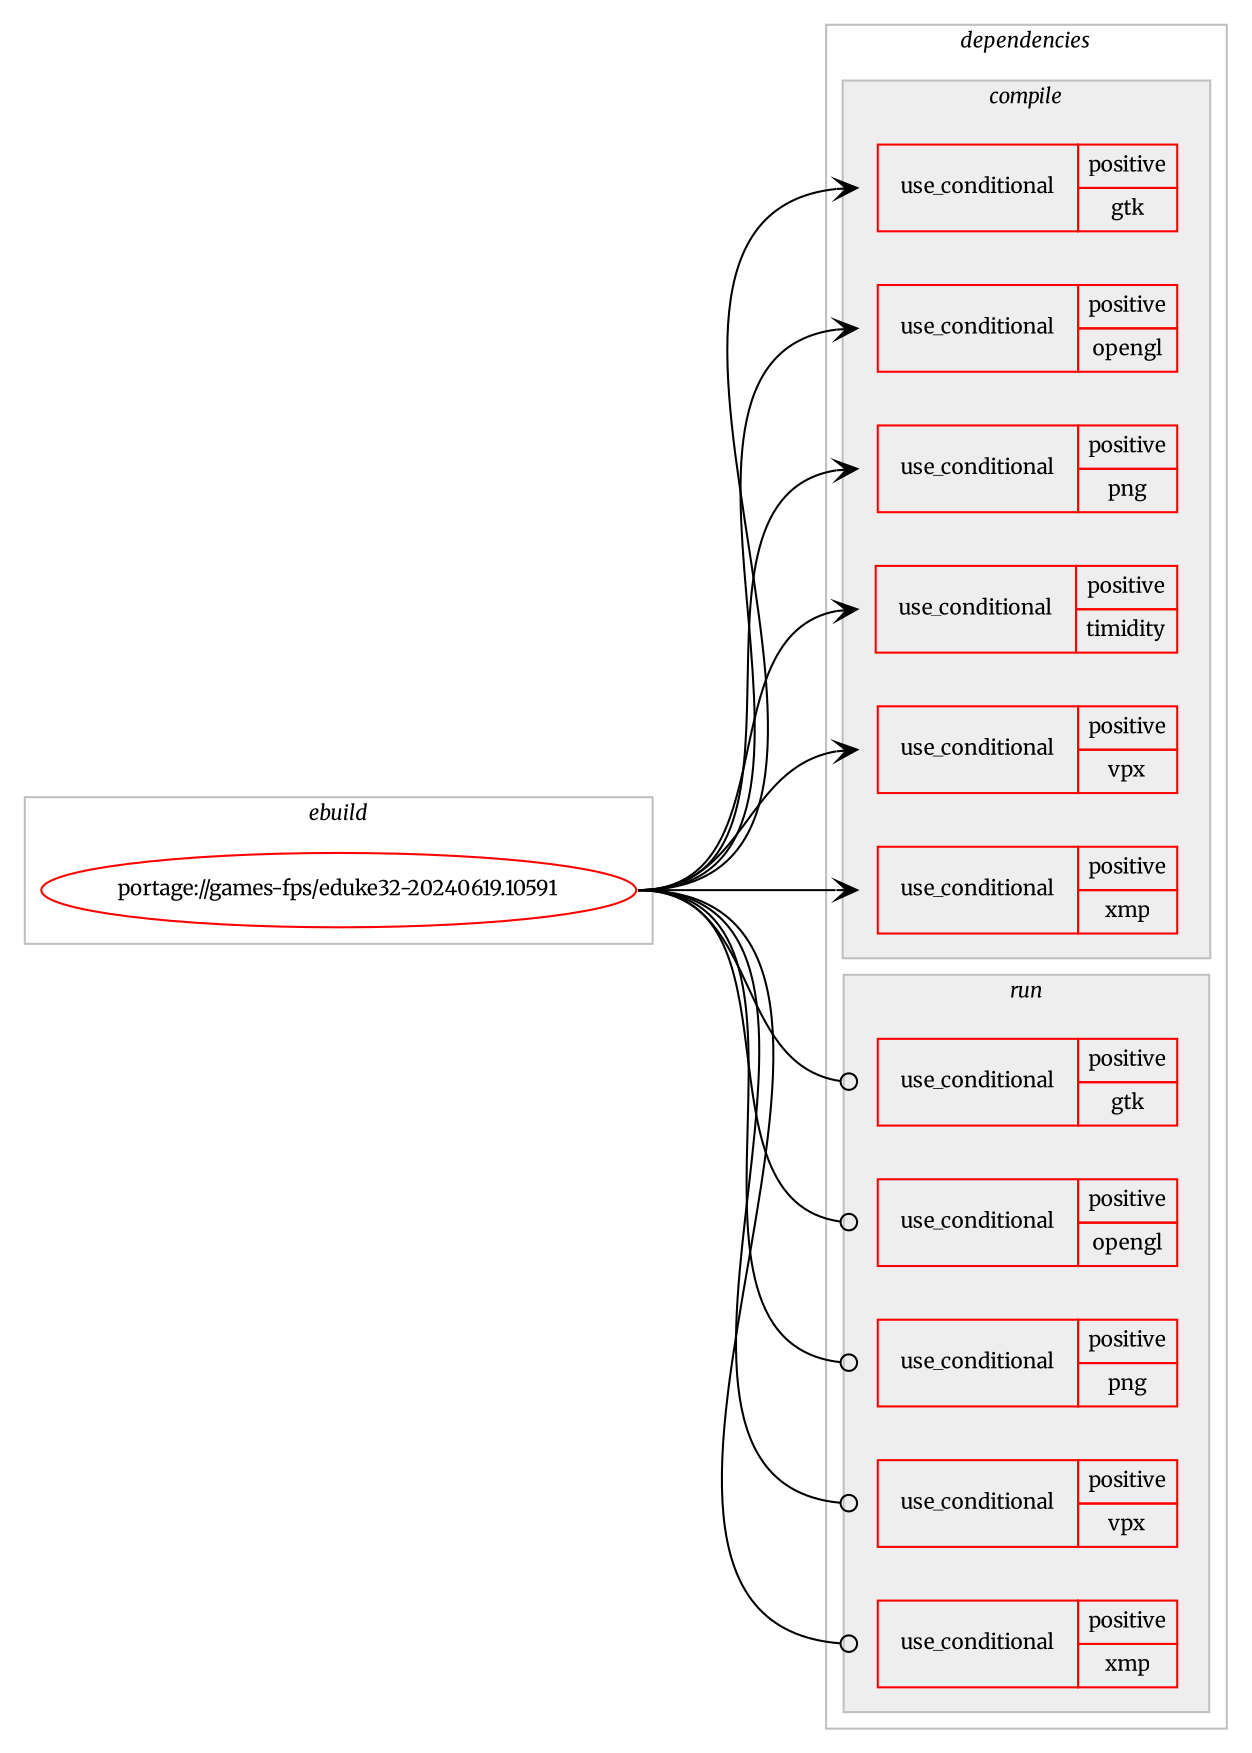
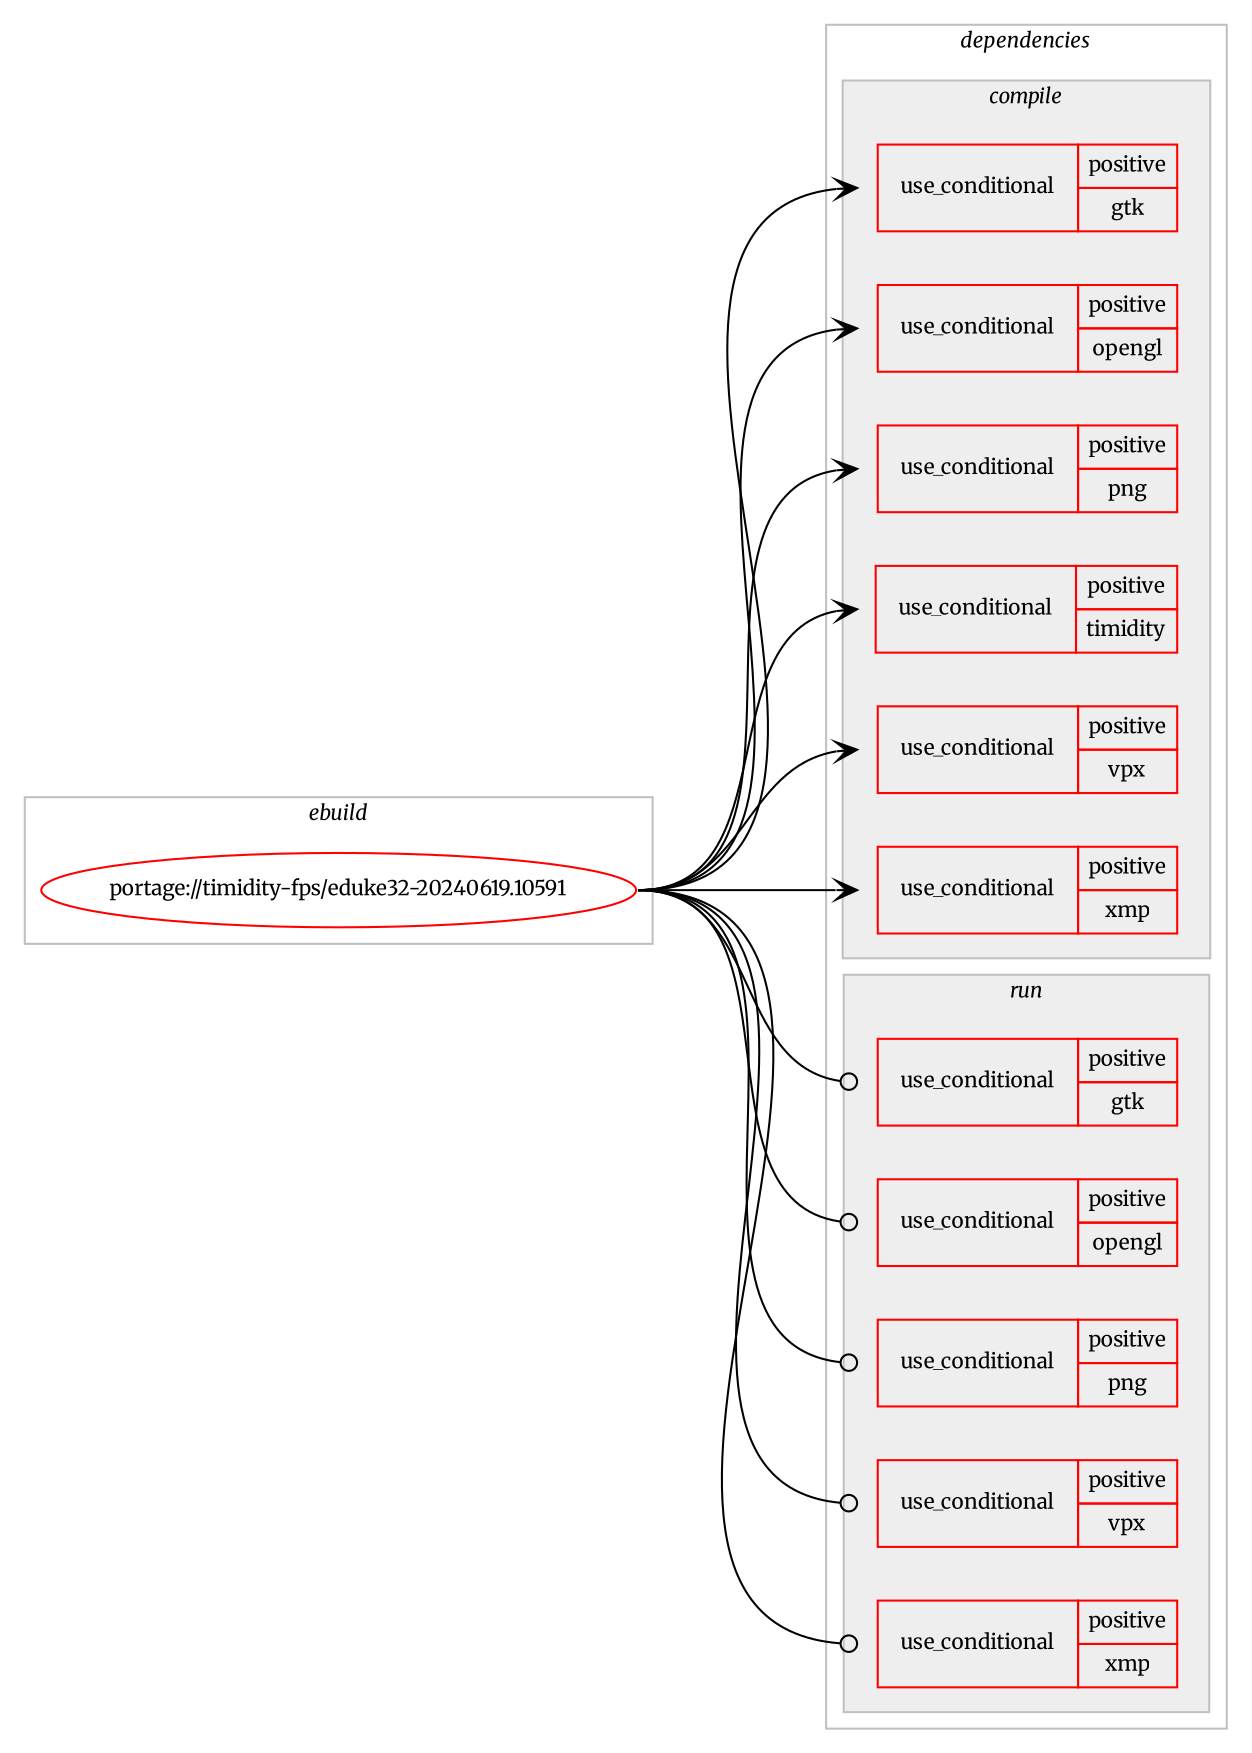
(339, 890) -> (339, 890)
